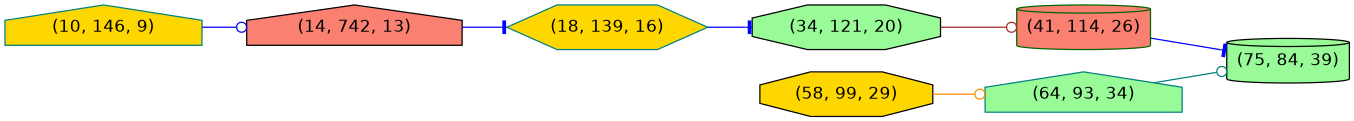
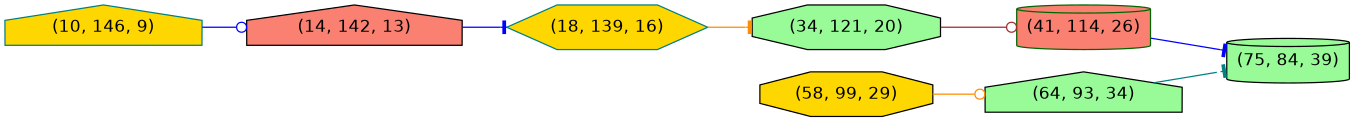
(354, 27) -> (354, 27)
(727, 27) -> (727, 27)
(1185, 78) -> (1185, 78)
(1084, 94) -> (1084, 94)
